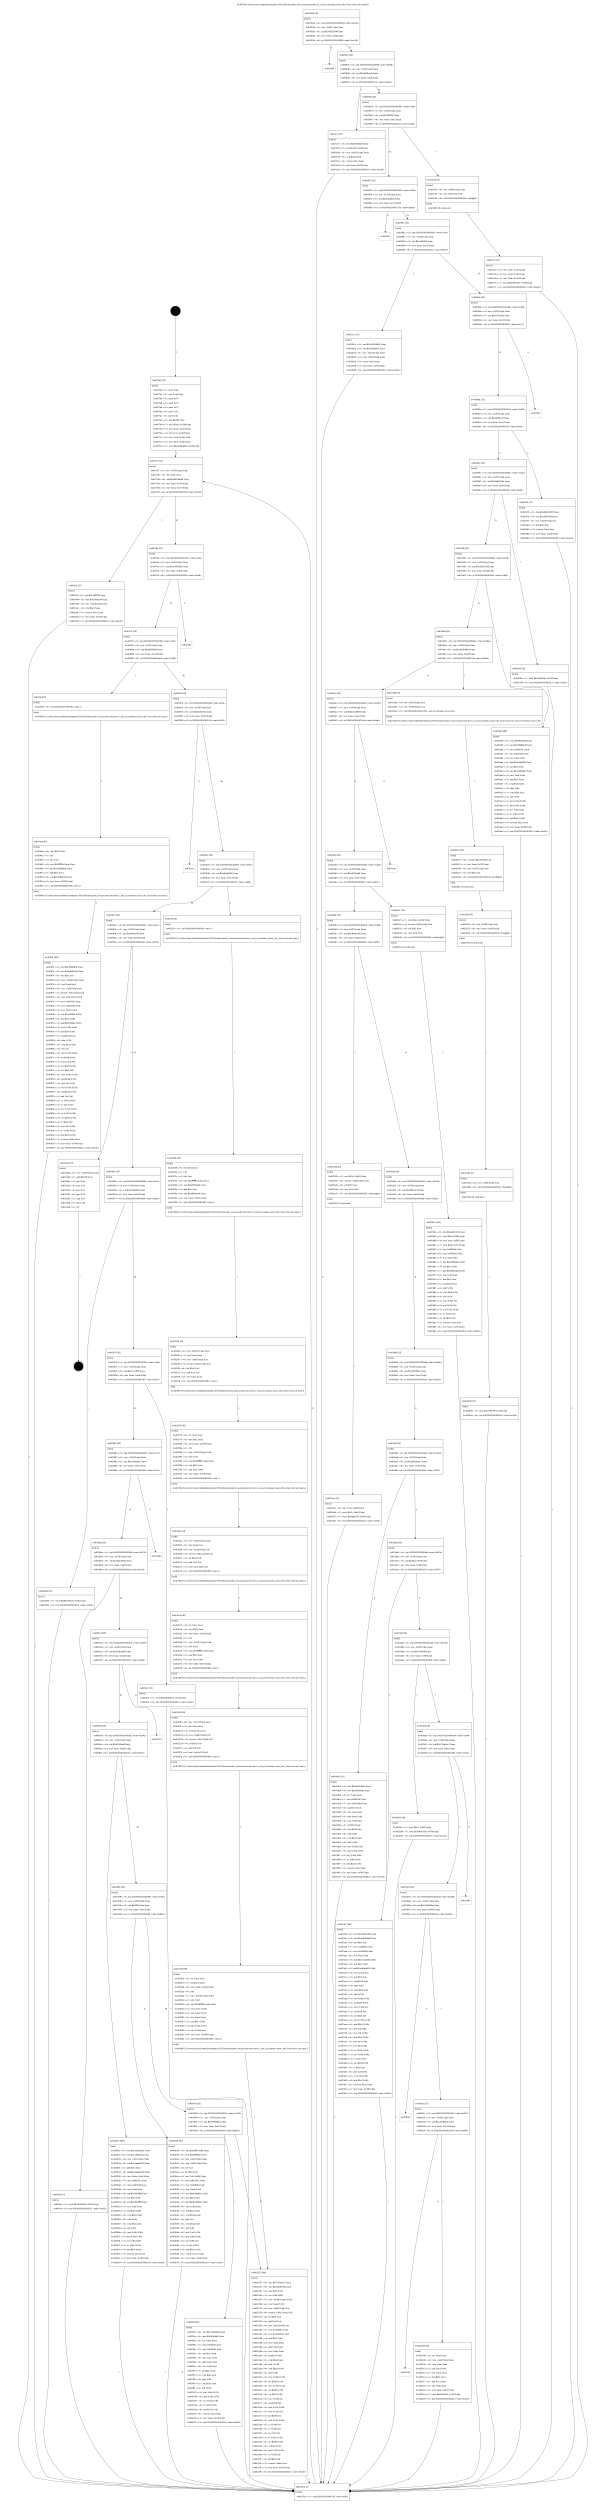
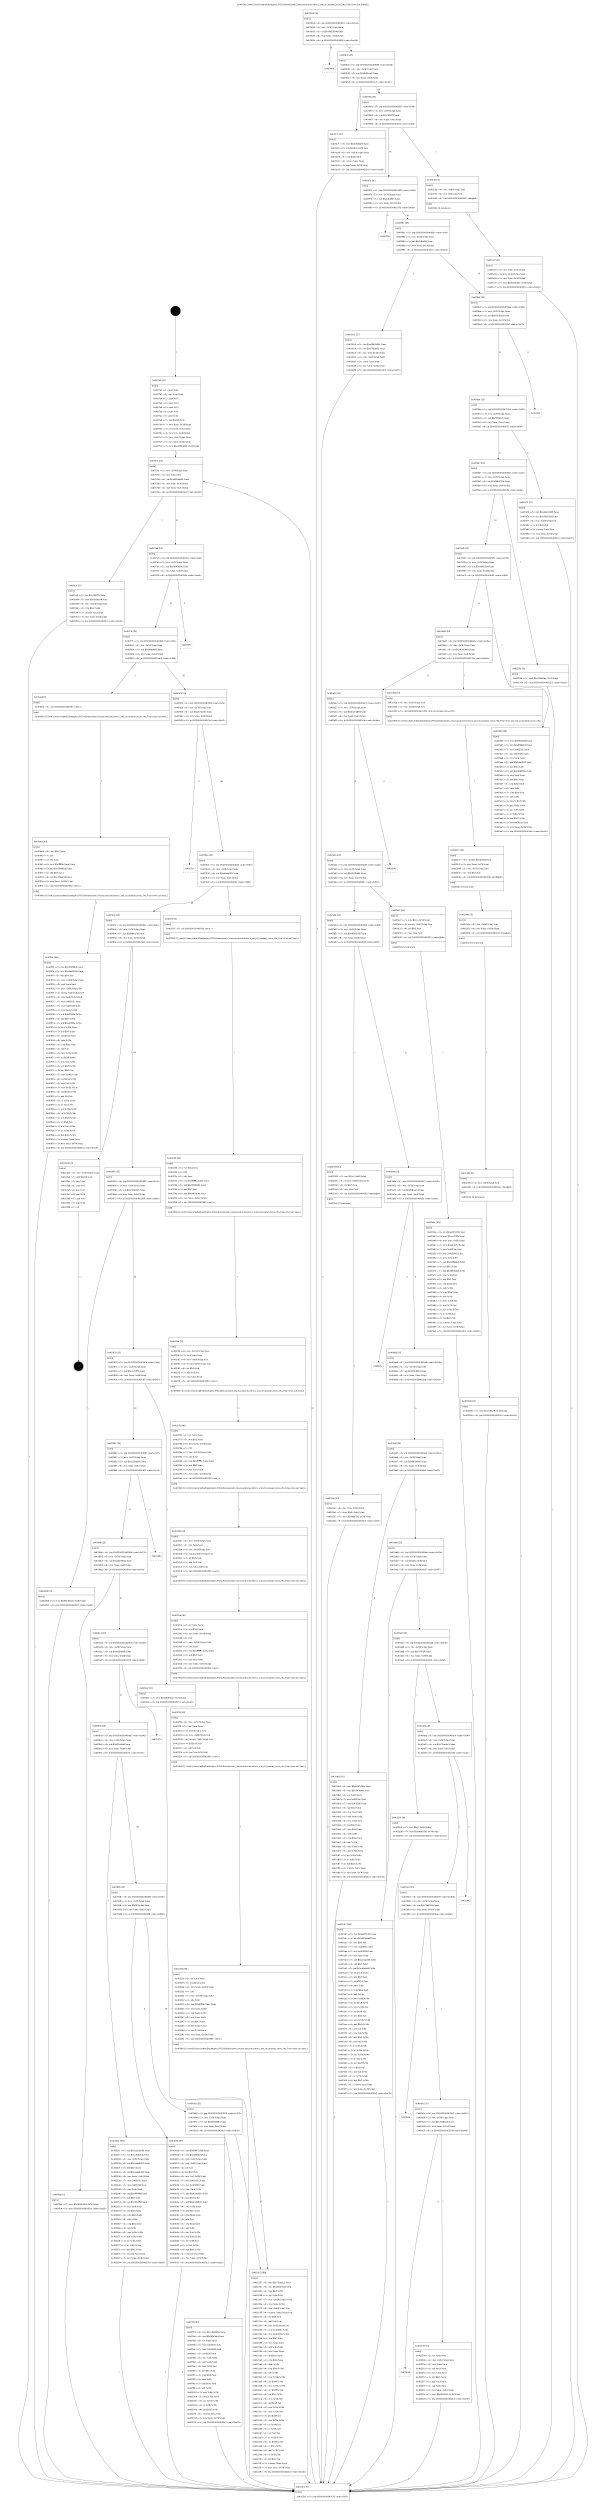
none -> (378, 1366)
